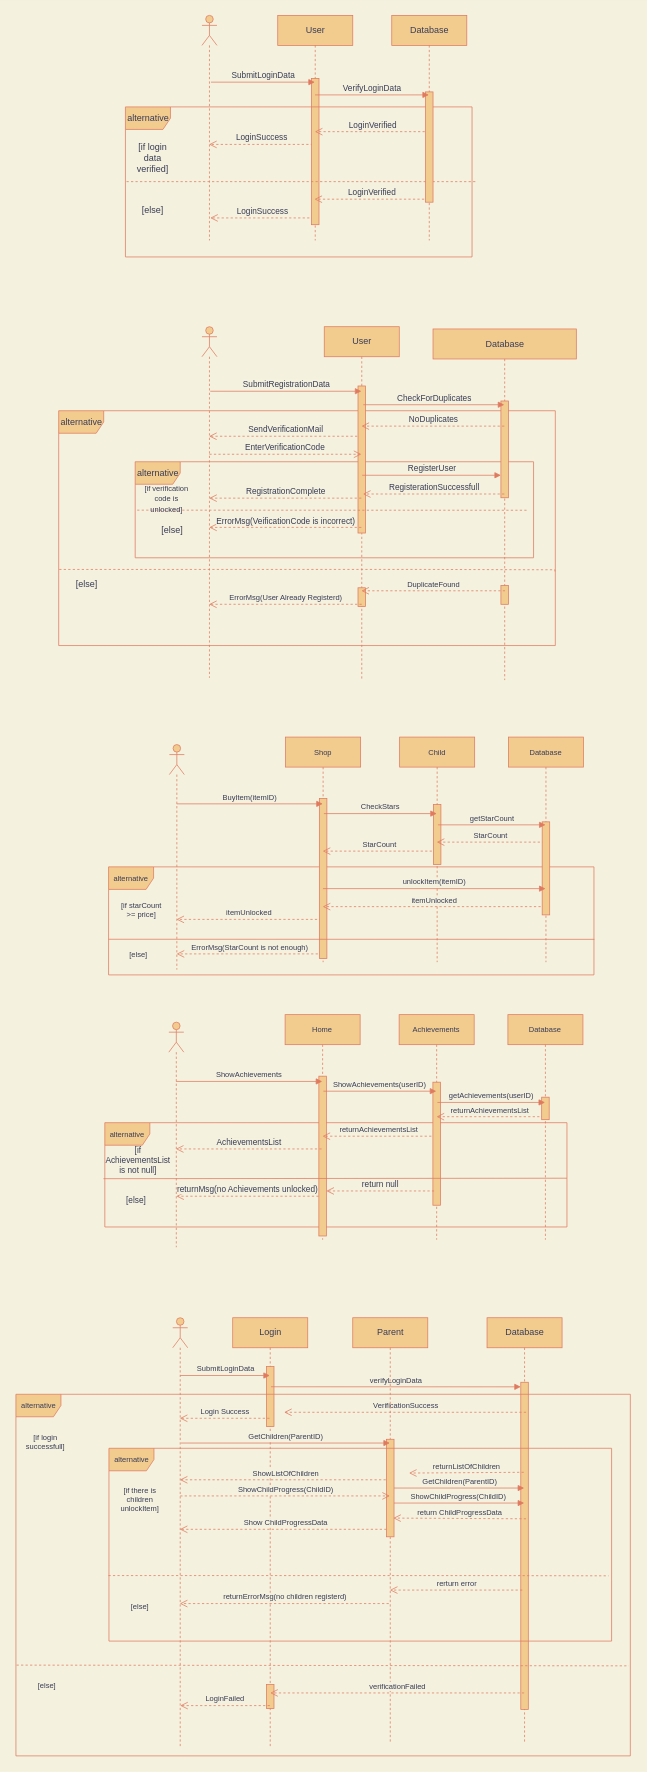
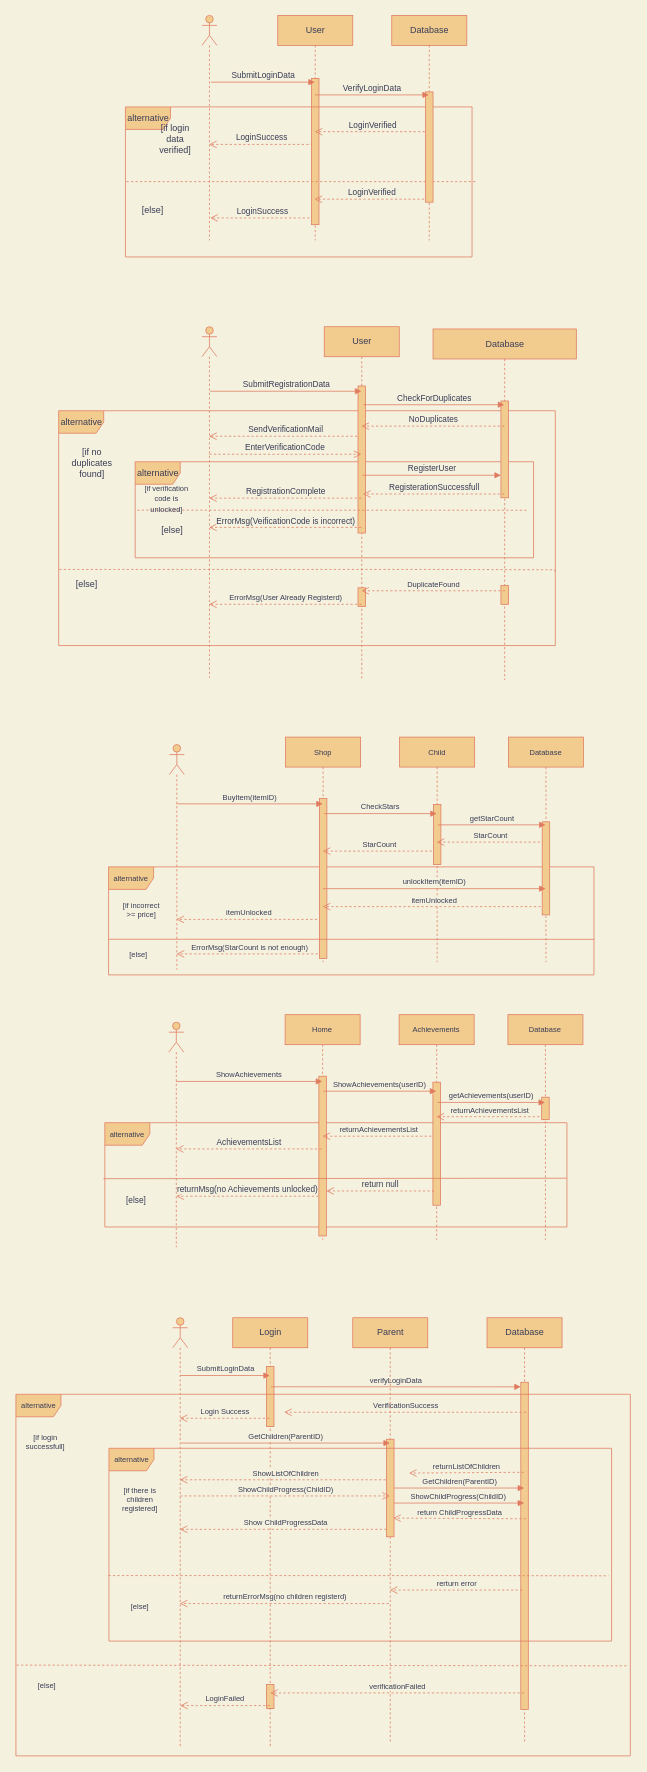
(152, 158) -> (175, 139)
none -> (92, 463)
(141, 909) -> (141, 909)
(138, 1160) -> none
(140, 1499) -> (140, 1499)
